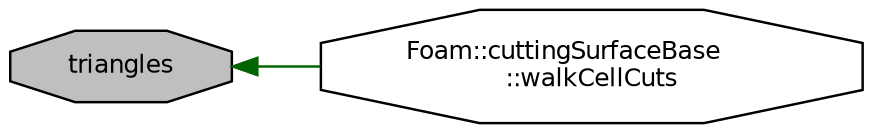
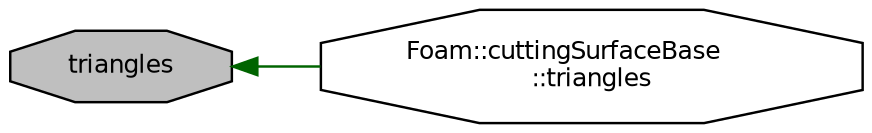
(592, 66) -> (592, 66)
